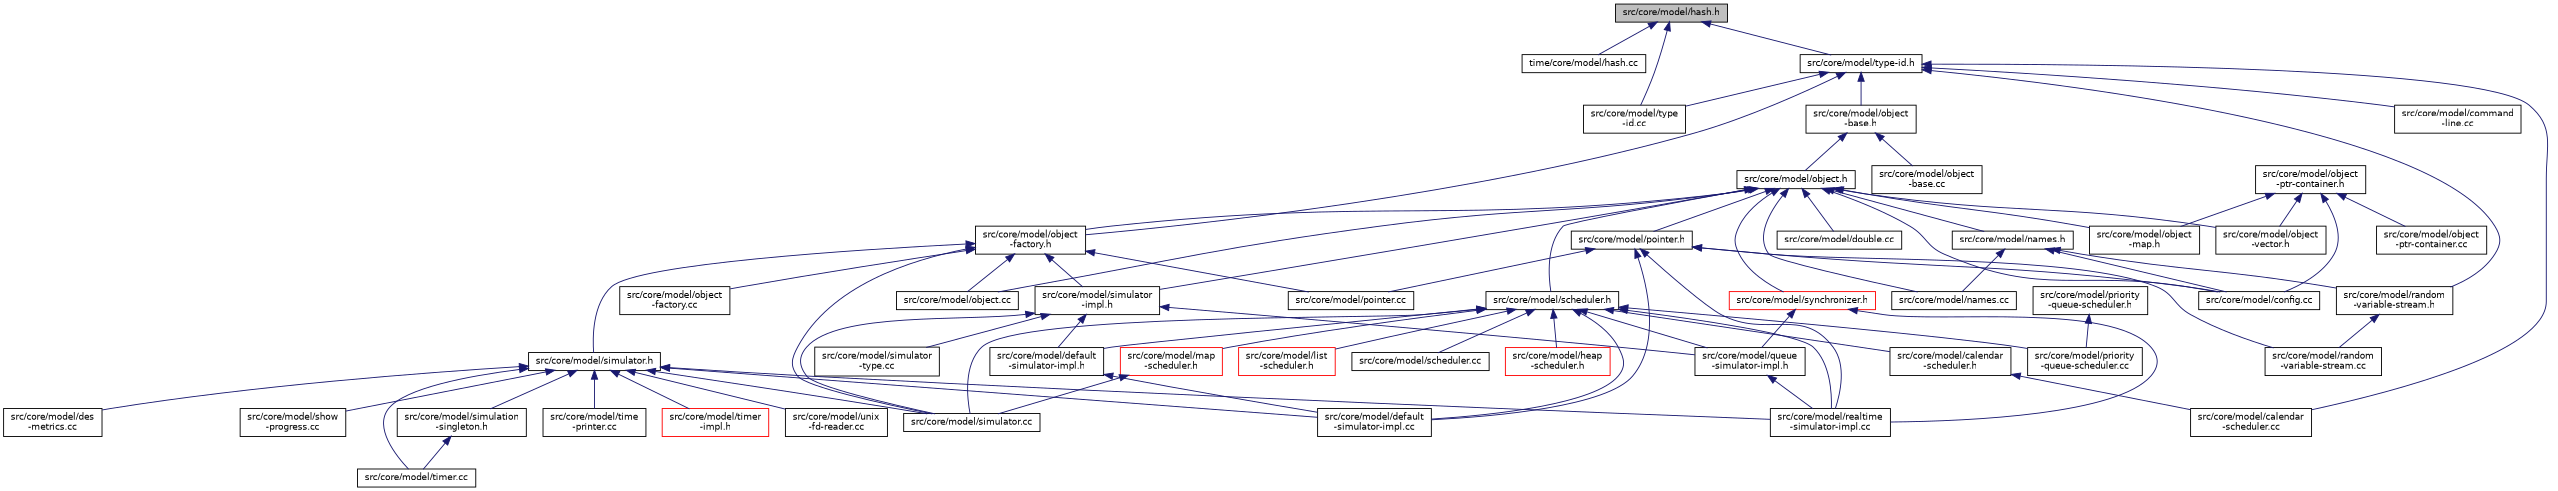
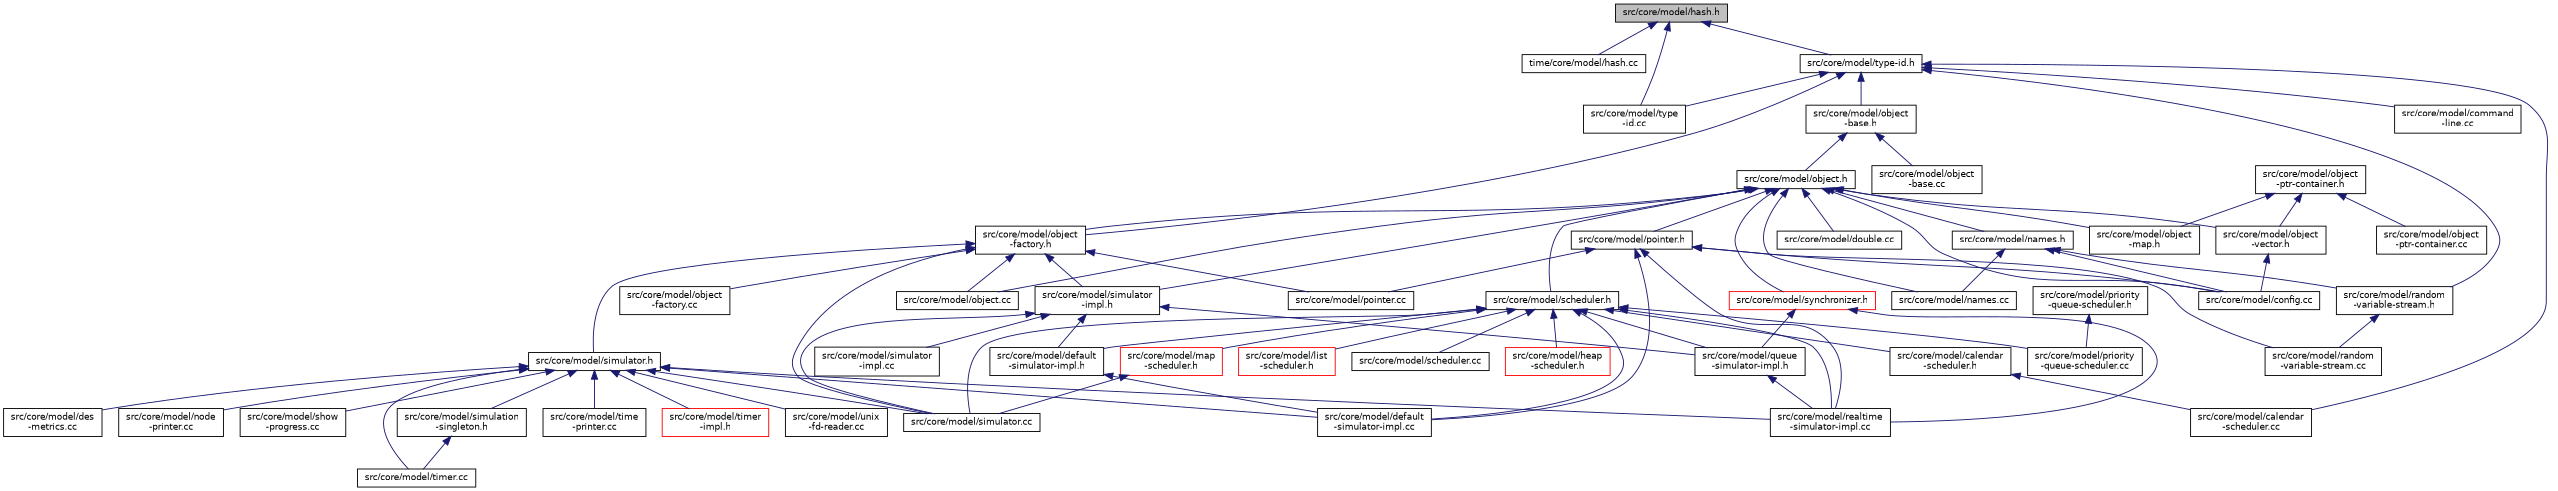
(2332, 258) -> (2265, 272)
(877, 362) -> (877, 362)
none -> (171, 422)
